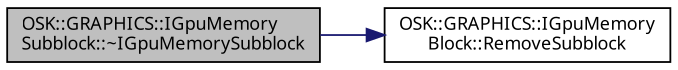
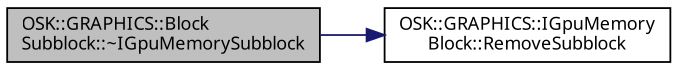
(164, 35) -> (164, 35)
